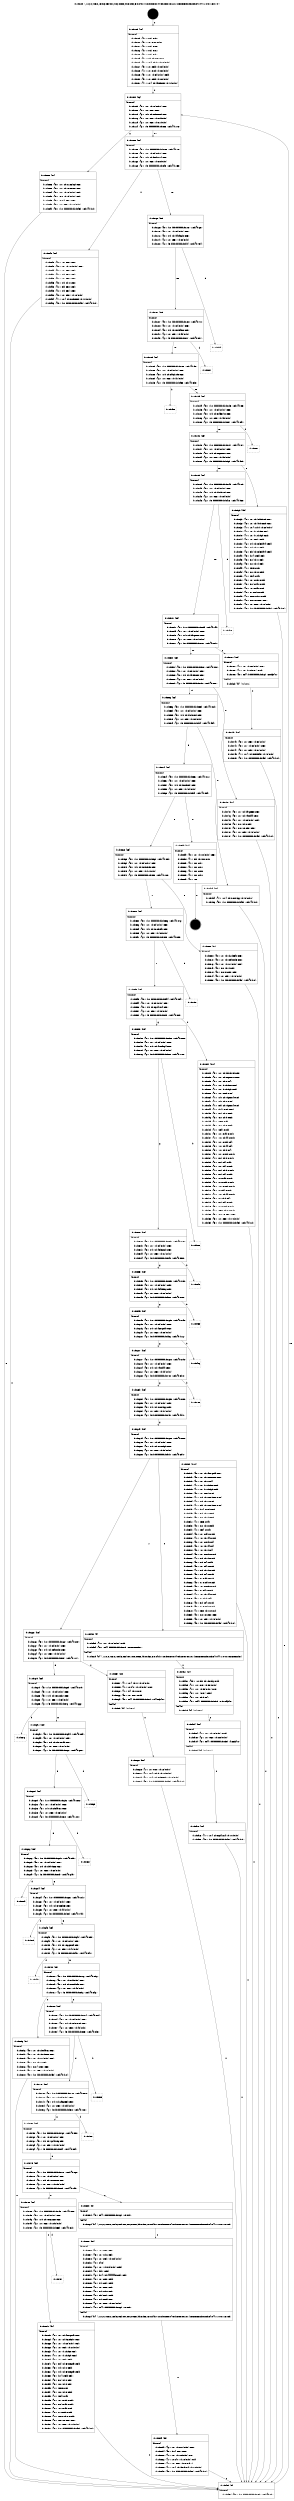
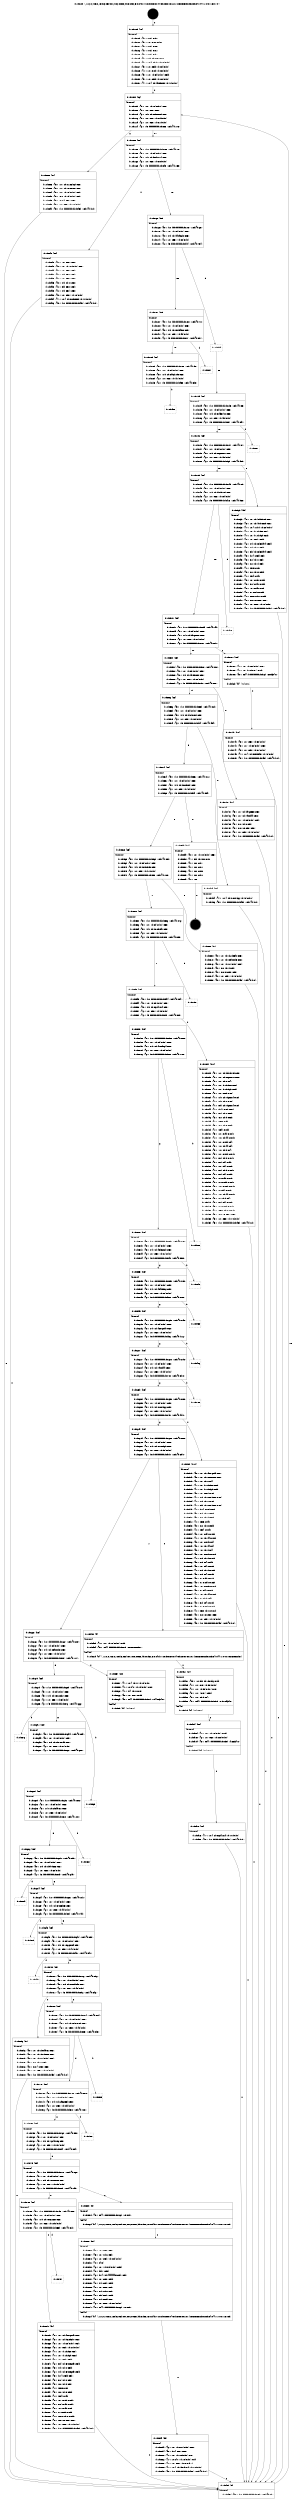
(193, 389) -> (217, 372)
(156, 1022) -> none
none -> (194, 1438)
(55, 1770) -> none
(157, 1771) -> none
(77, 1776) -> (94, 1752)
